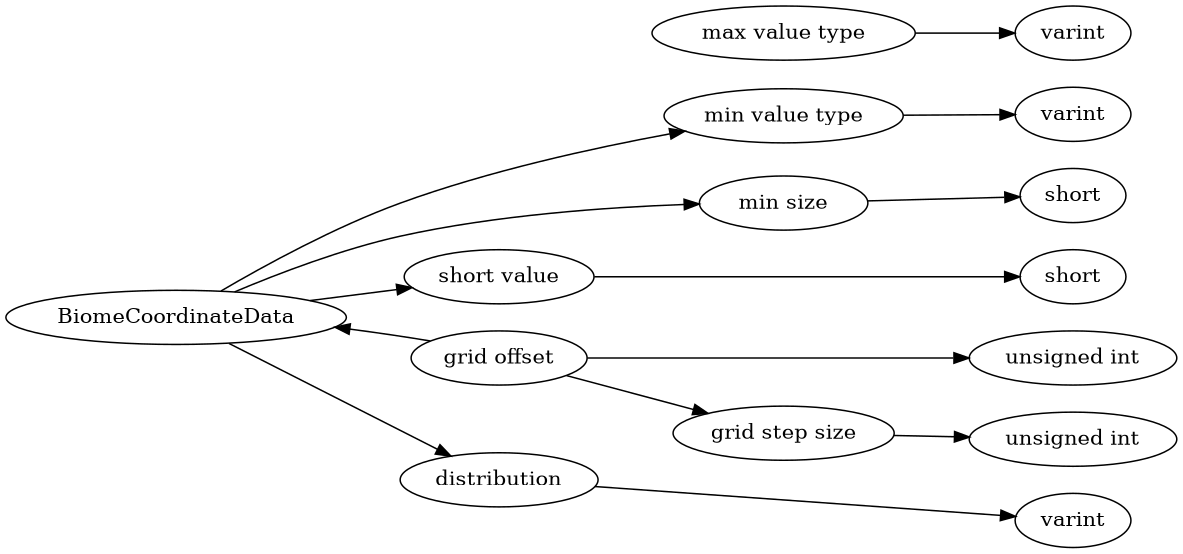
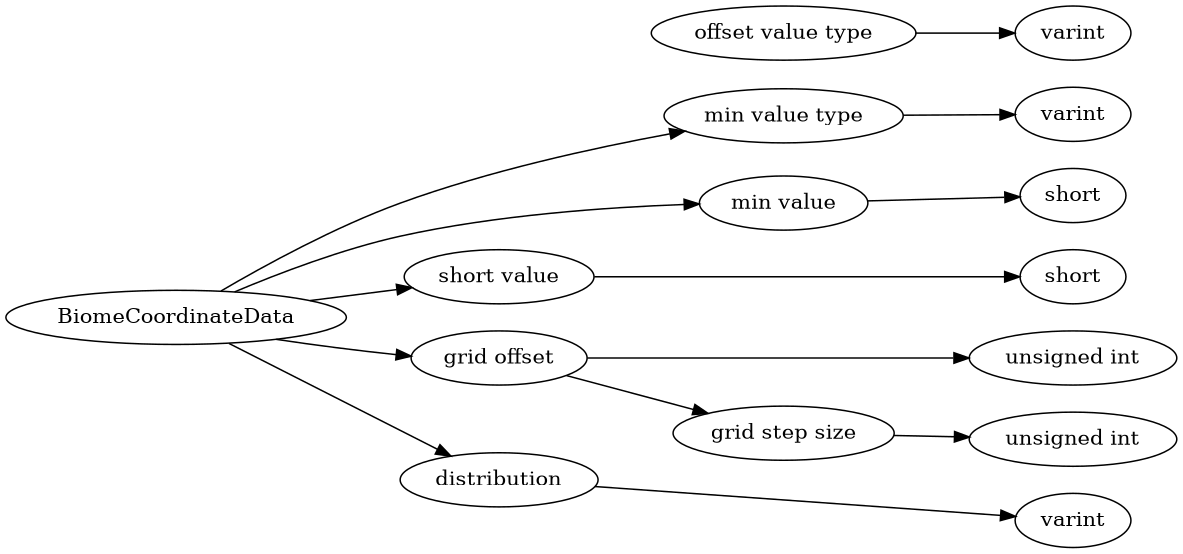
(784, 33) -> (784, 33)
(784, 203) -> (784, 203)
(390, 335) -> (336, 348)
